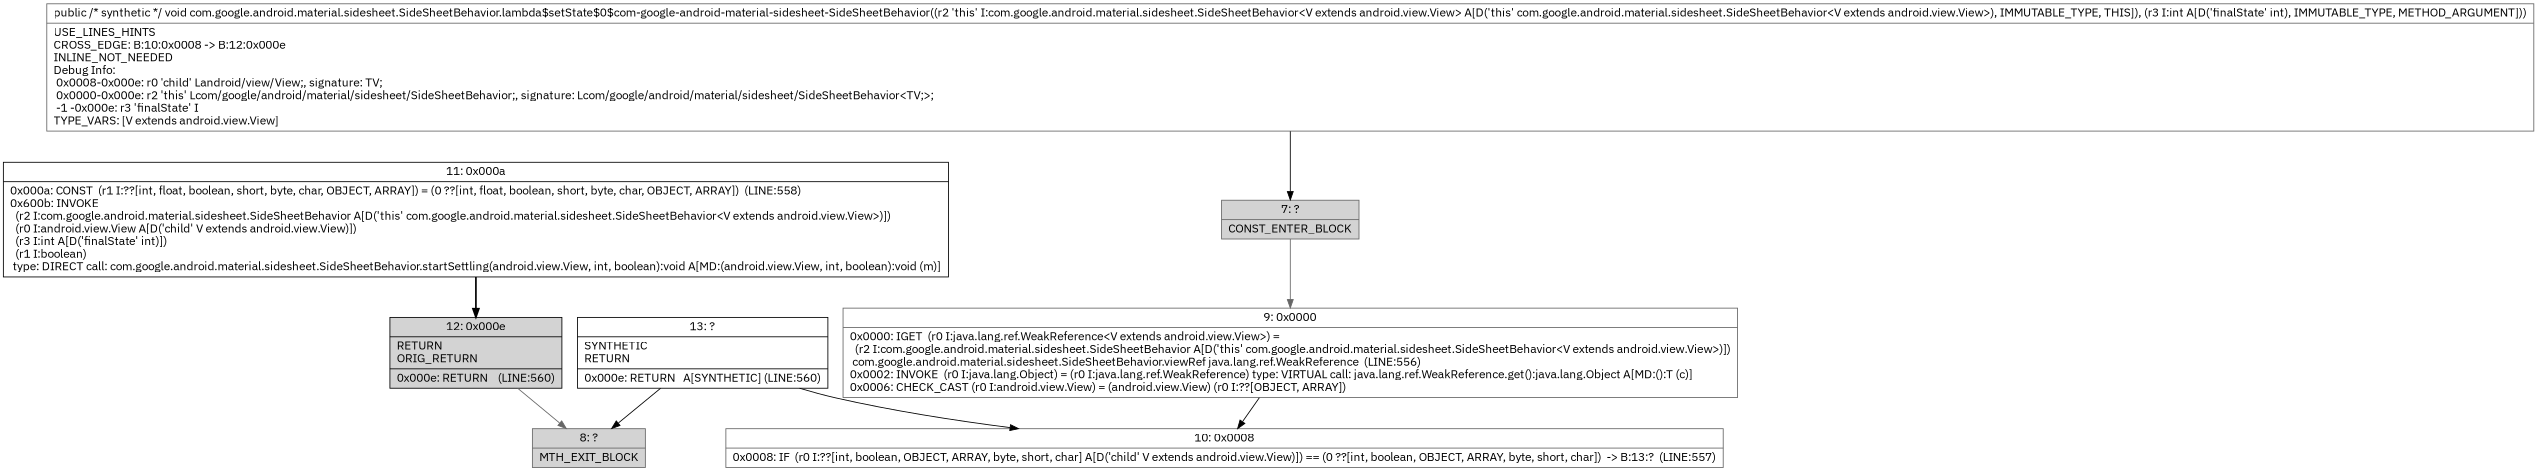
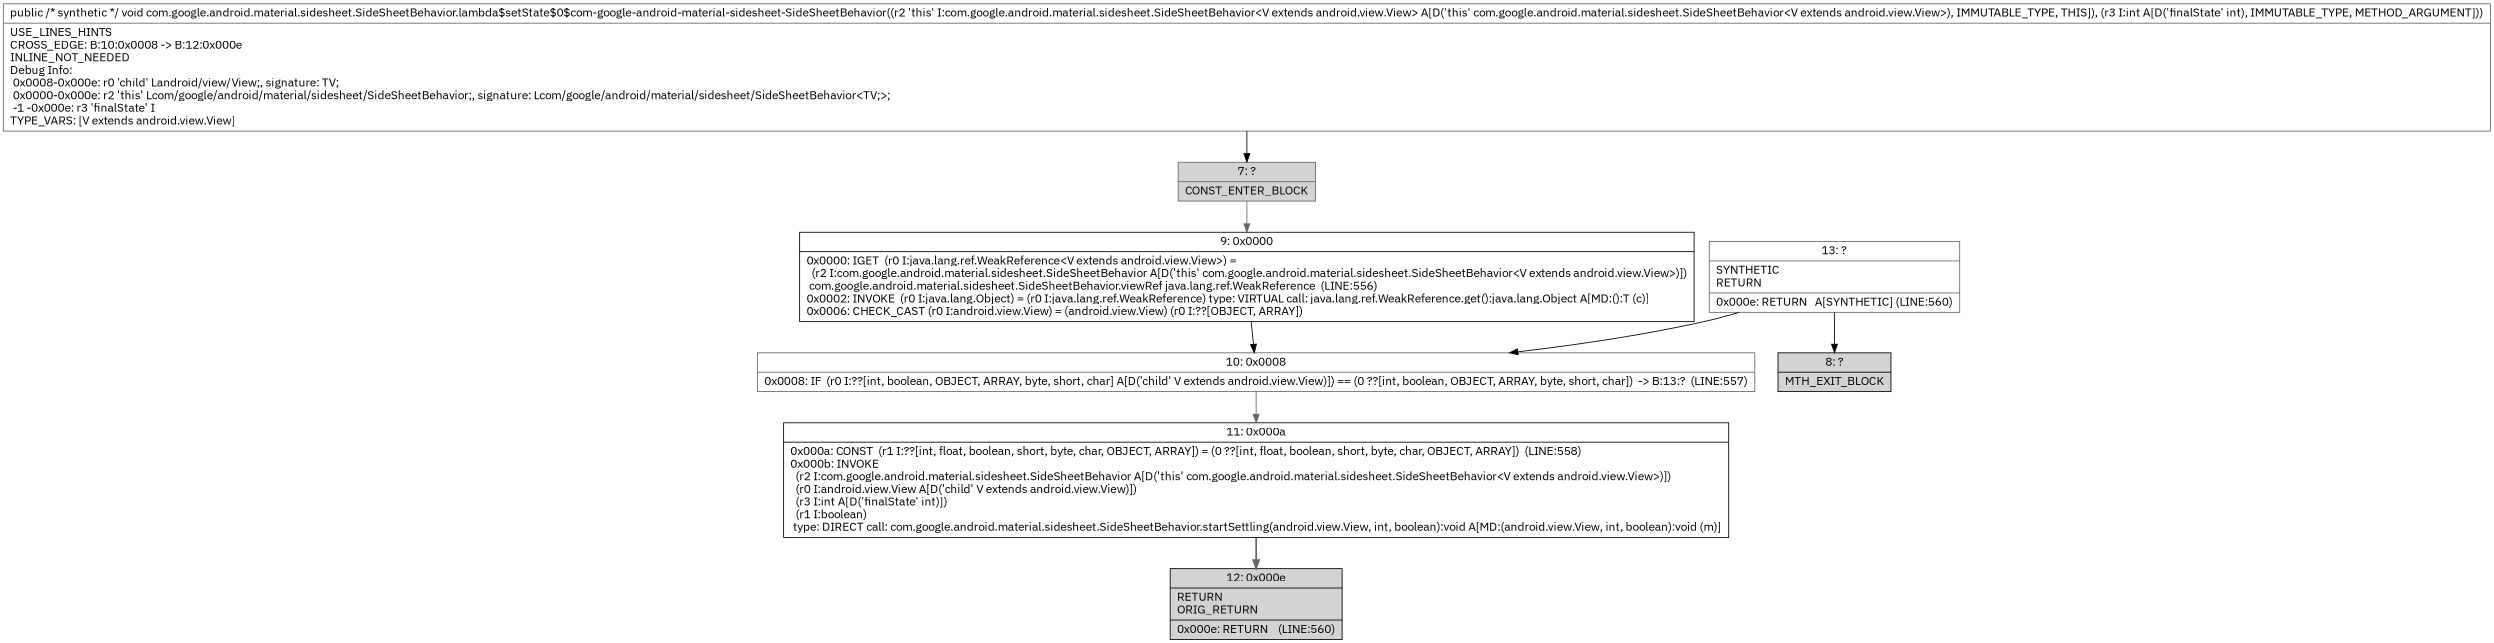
(57, 204) -> (838, 464)
(476, 293) -> (1256, 549)
(703, 353) -> (1834, 277)
(1290, 353) -> (1247, 277)
none -> (1256, 403)
(539, 406) -> none
(589, 448) -> (1834, 372)
